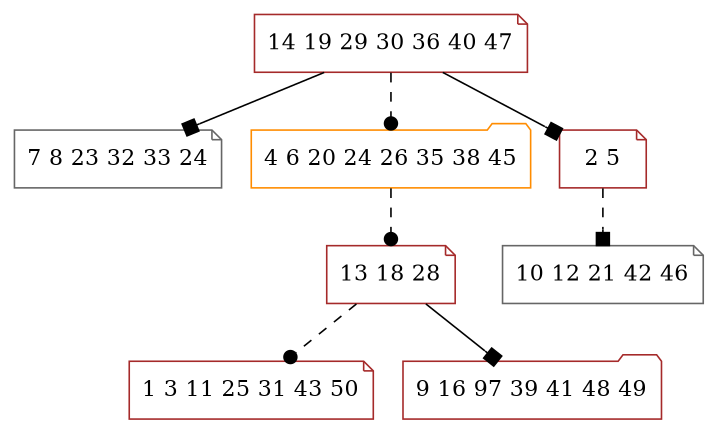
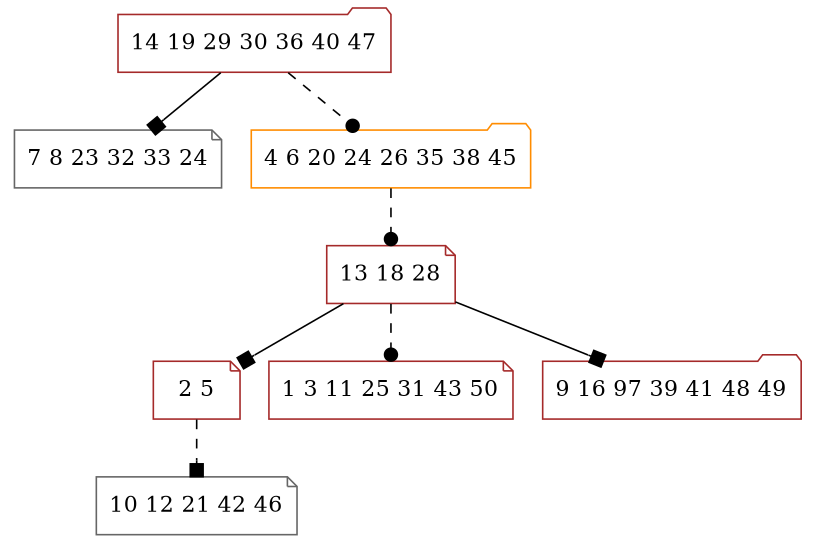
(391, 43) -> (254, 43)
(494, 100) -> (299, 329)
